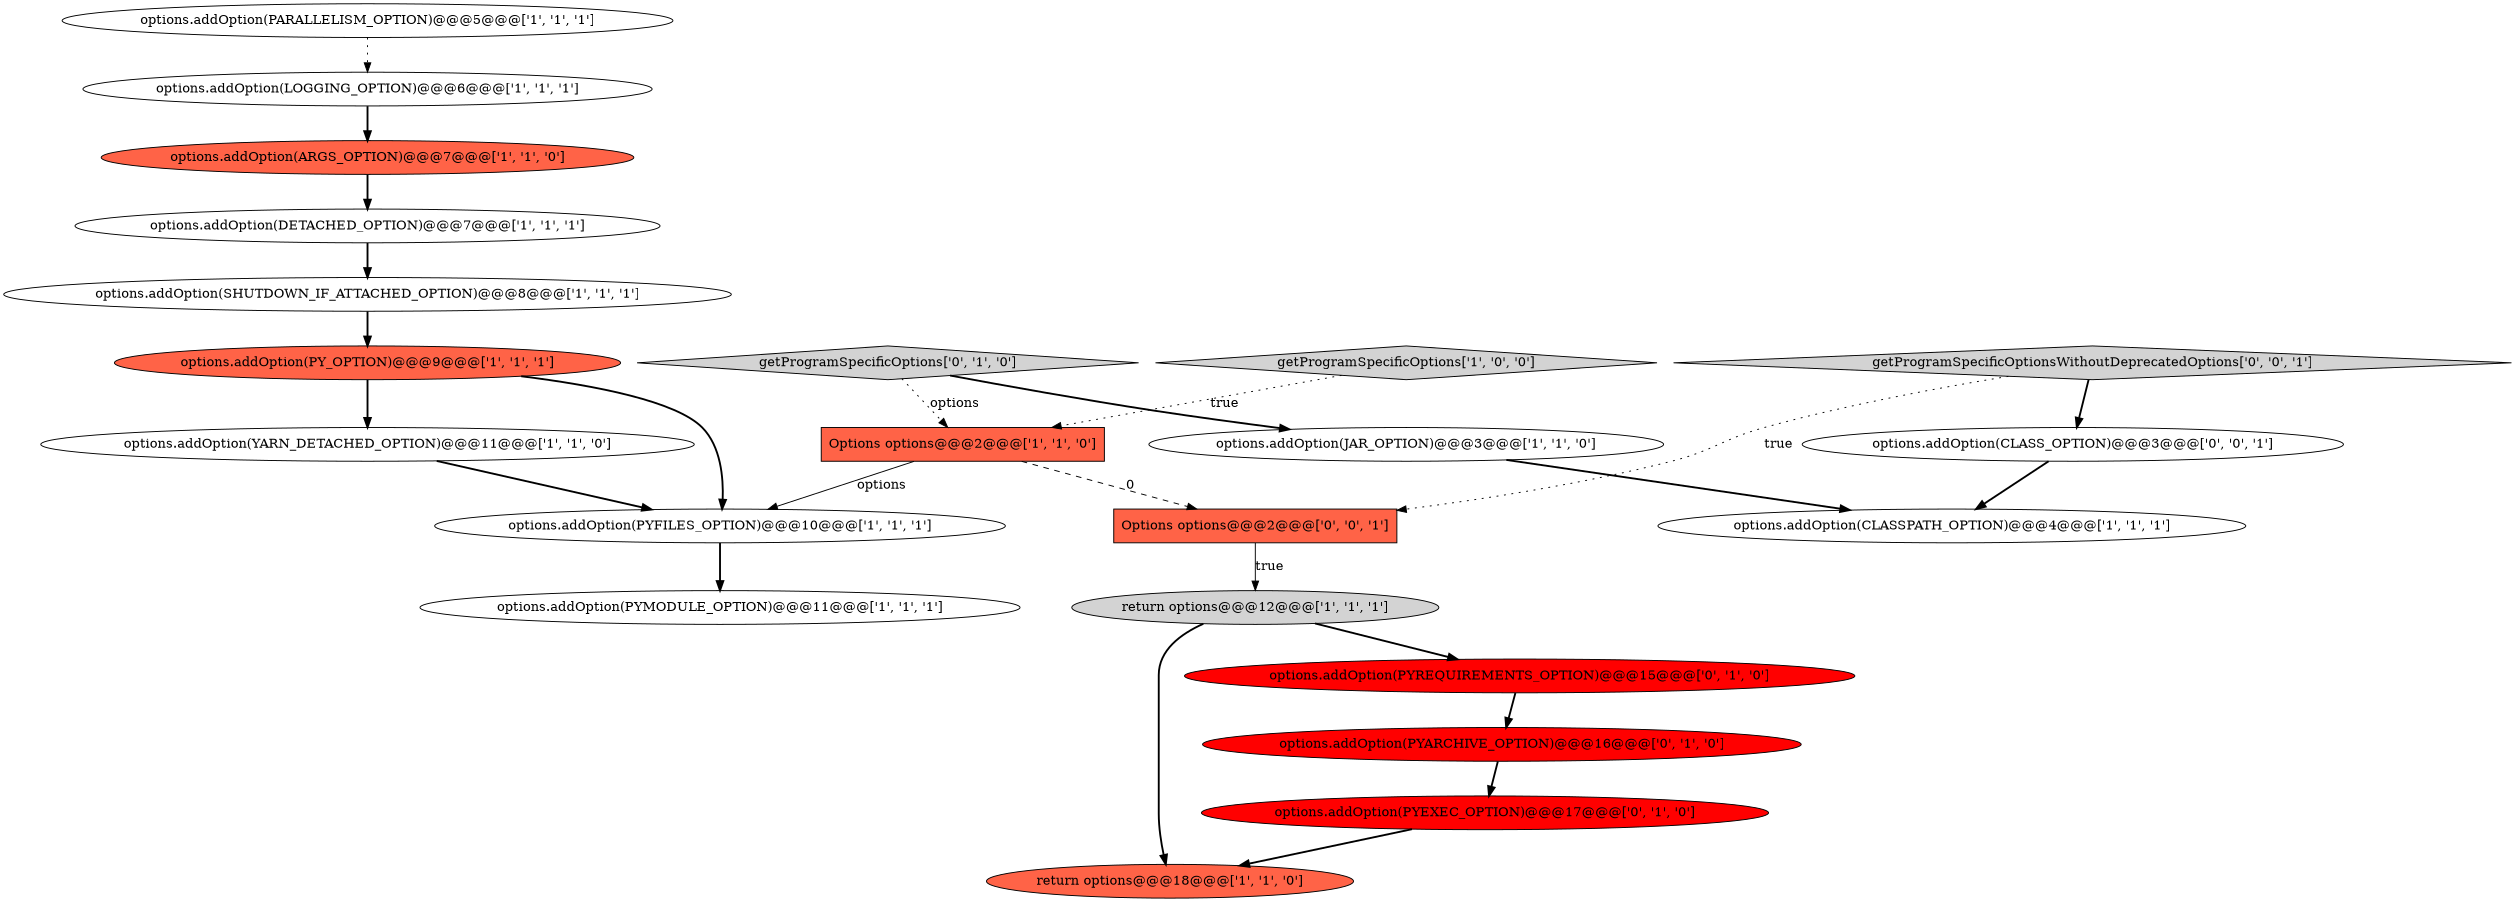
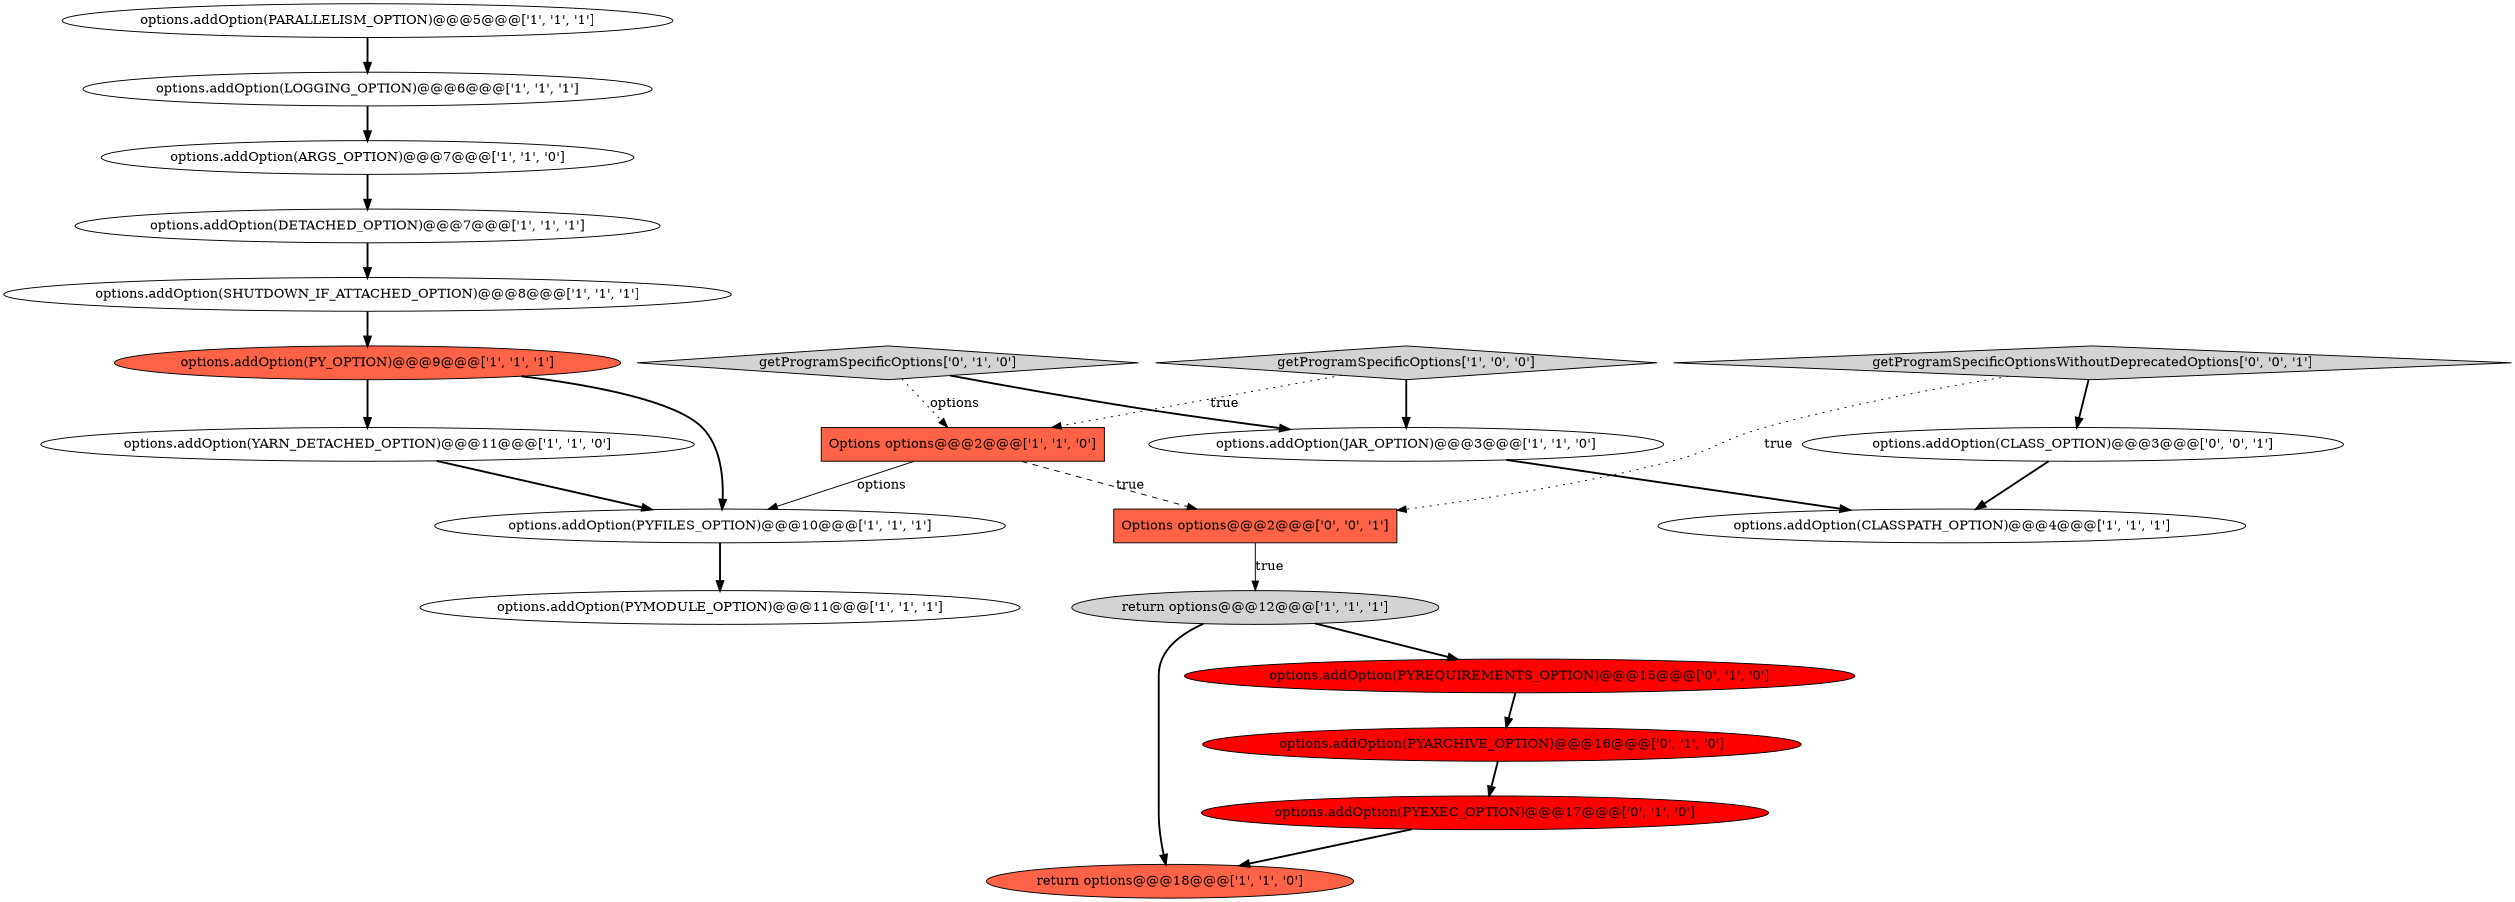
(368, 50) -> (368, 50)
(368, 158) -> (368, 158)
none -> (1406, 399)
(1131, 485) -> (1131, 485)
